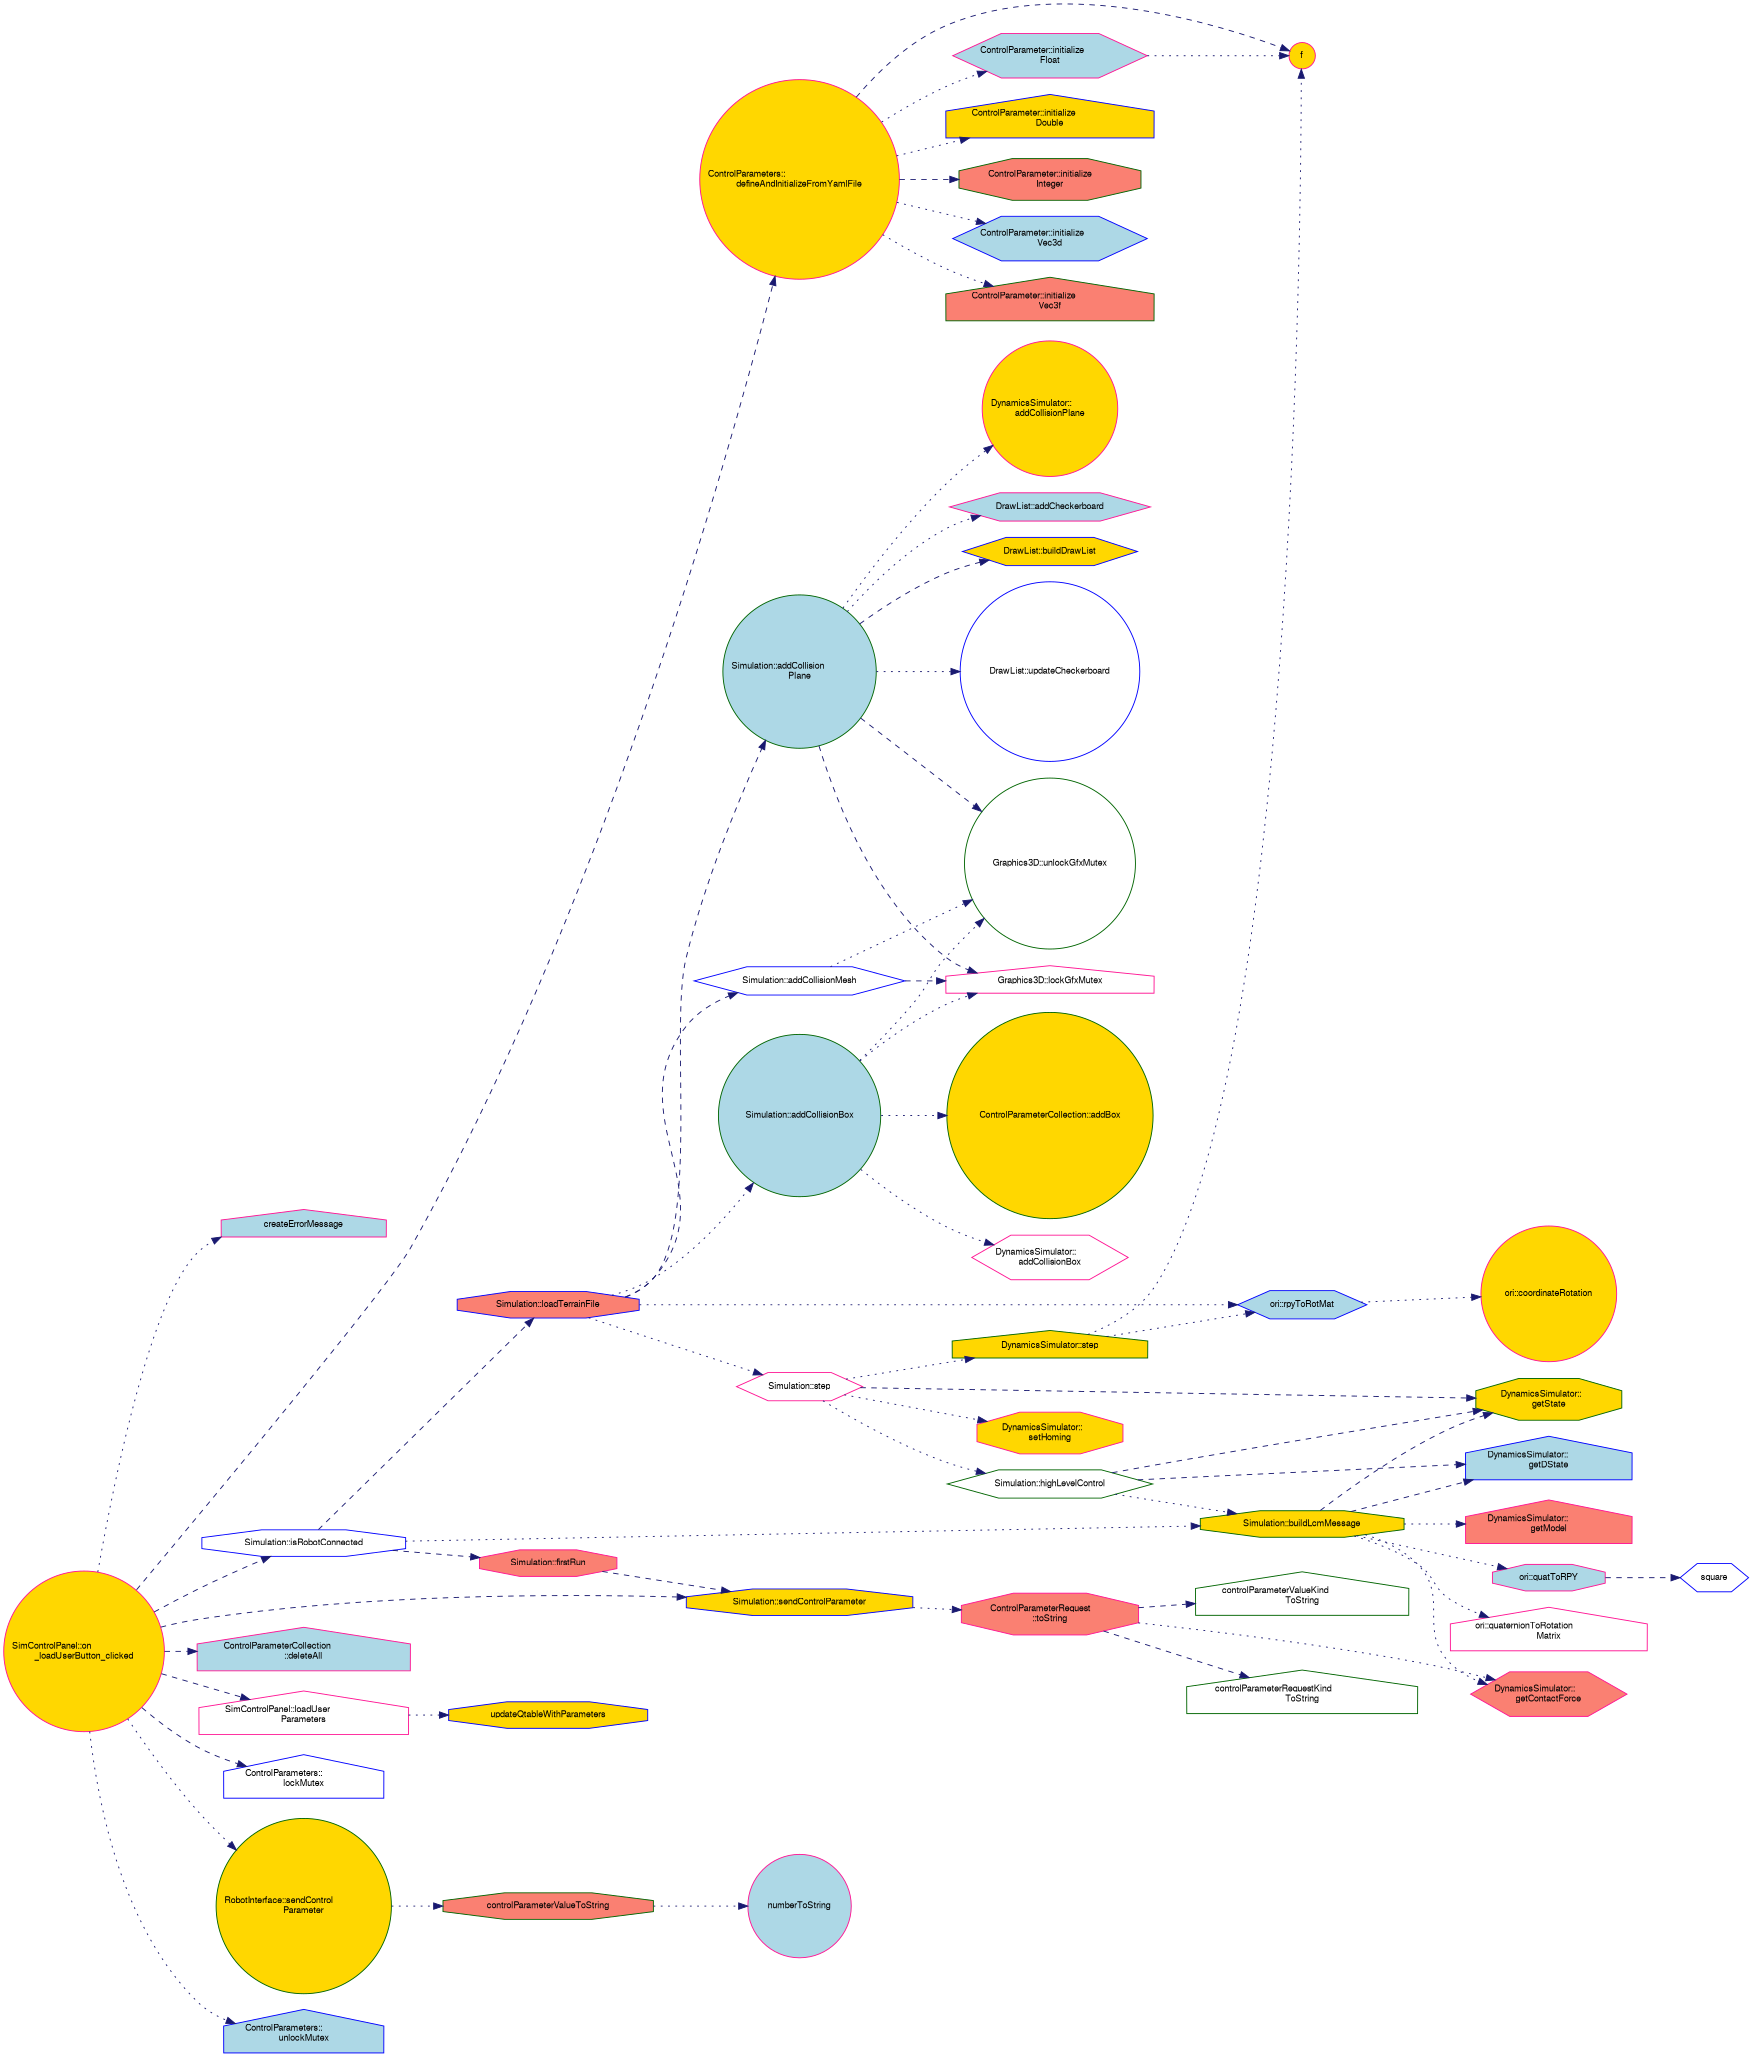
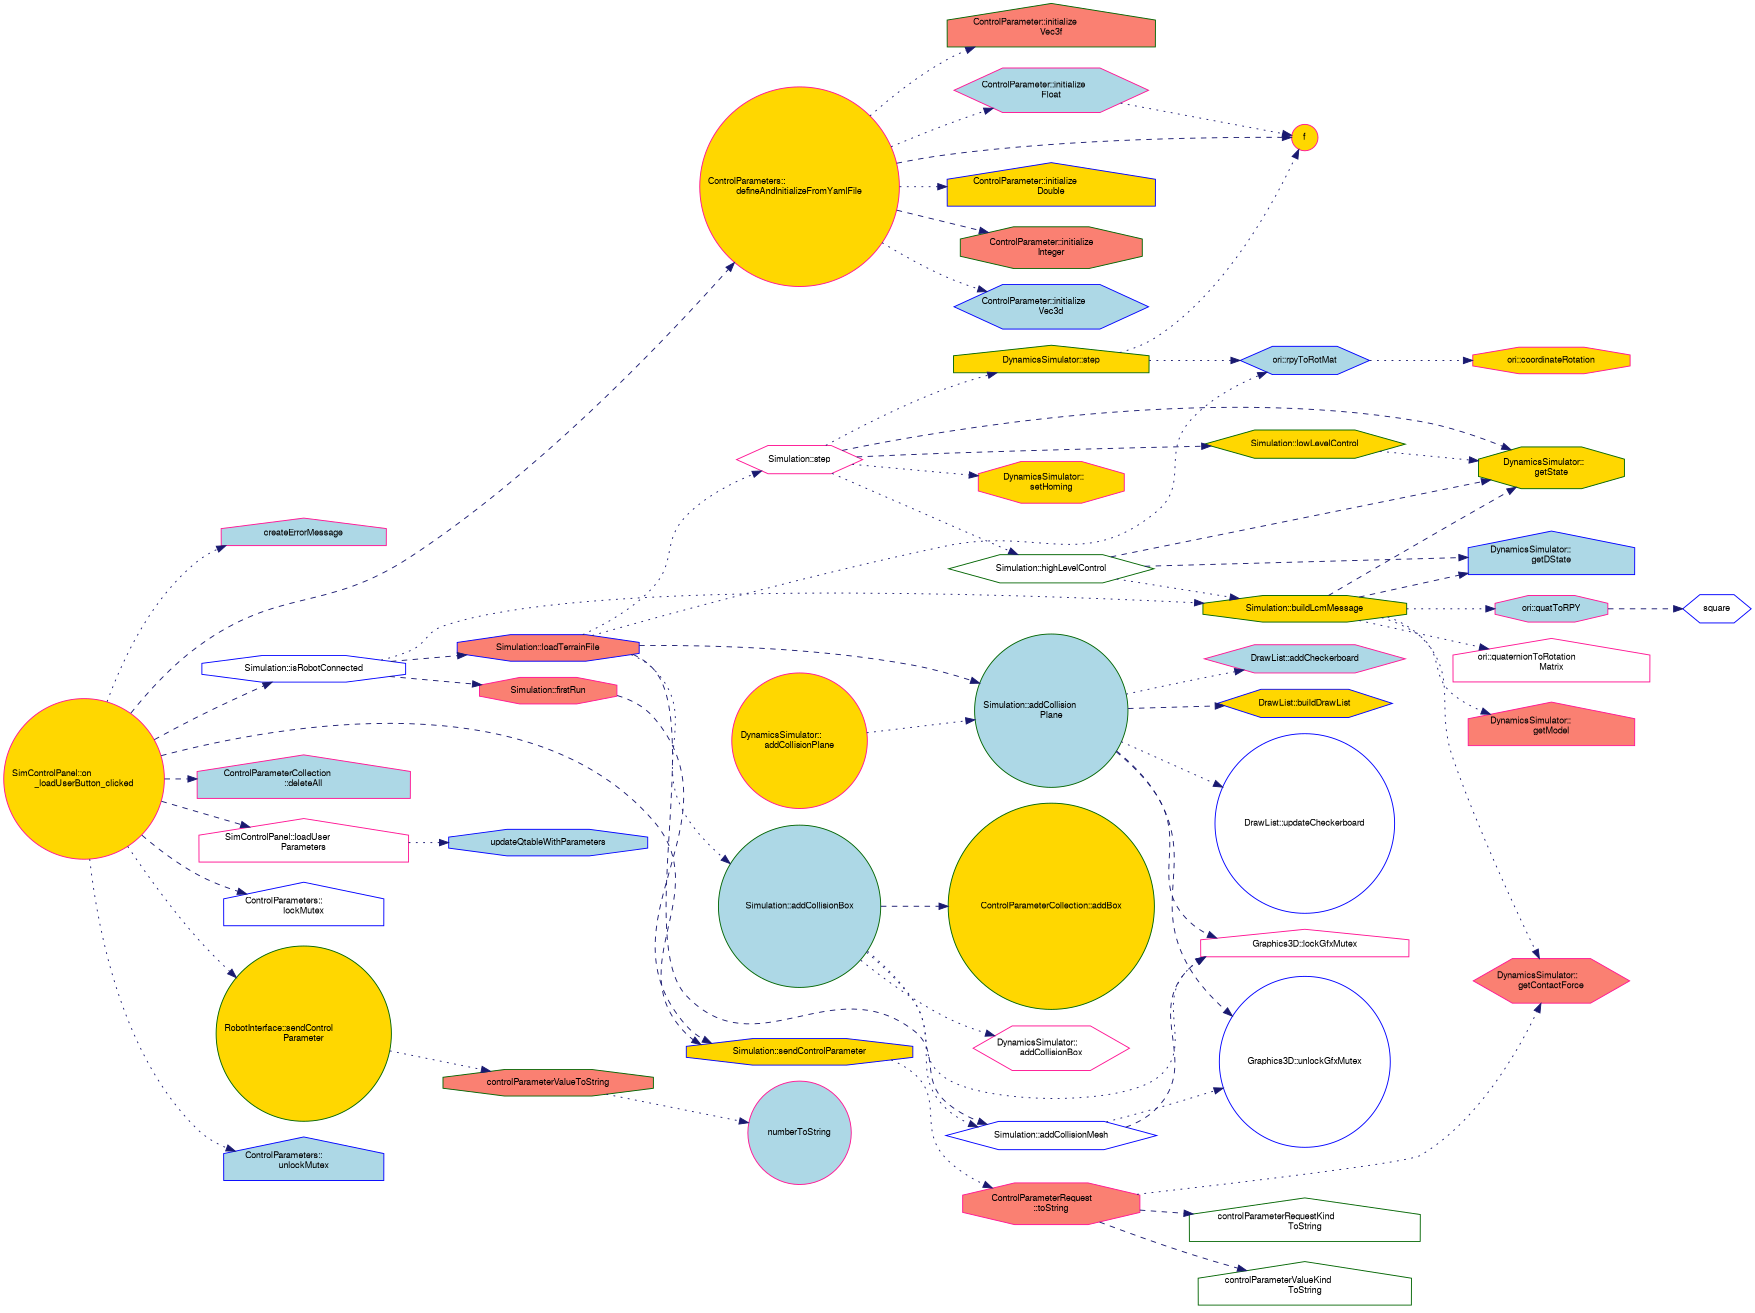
none -> (1305, 444)
(908, 524) -> (916, 727)
(1050, 864) -> (1305, 1062)
(920, 994) -> (925, 1036)
(909, 1116) -> (910, 906)
(1549, 1294) -> (1551, 360)
(548, 1715) -> (548, 843)
